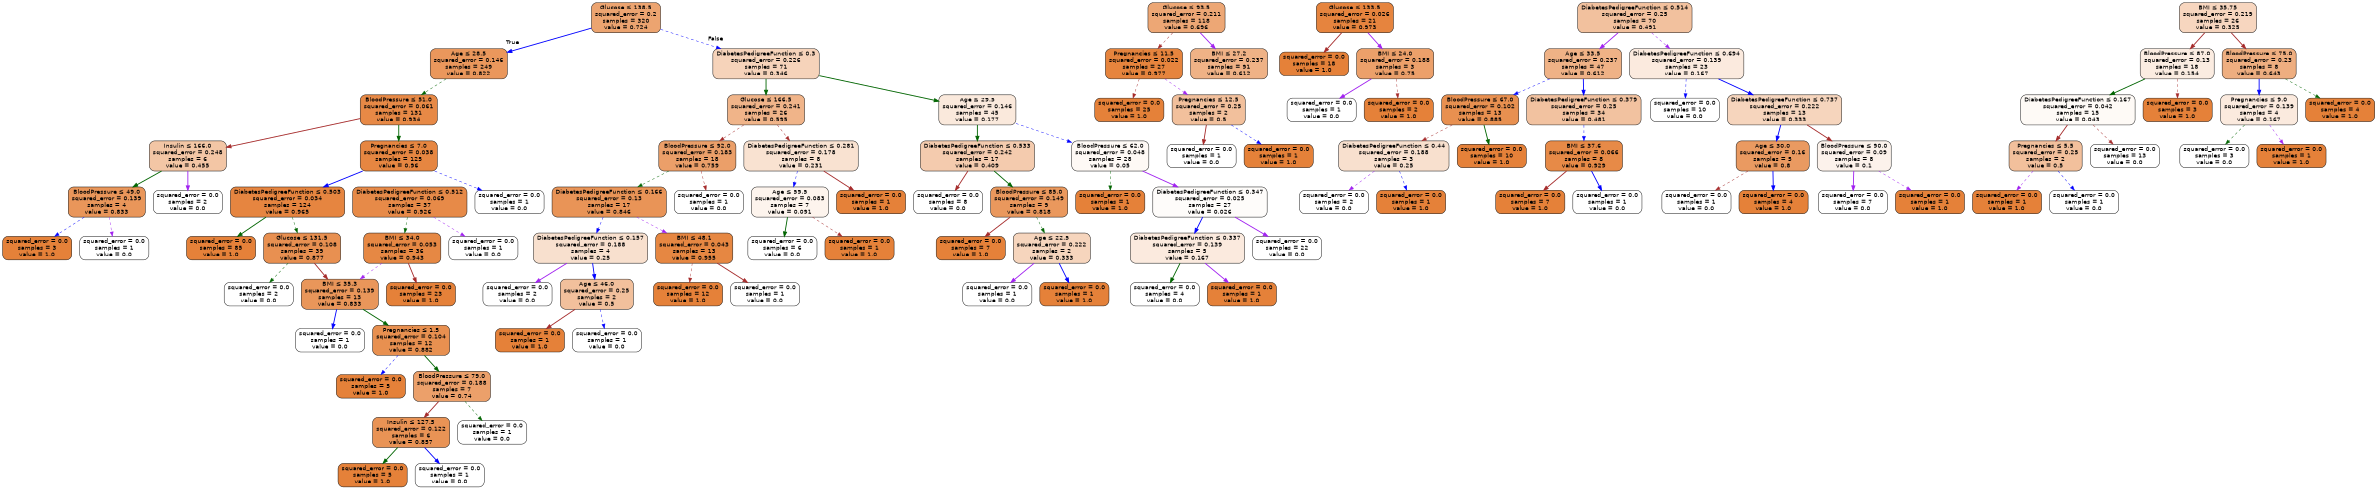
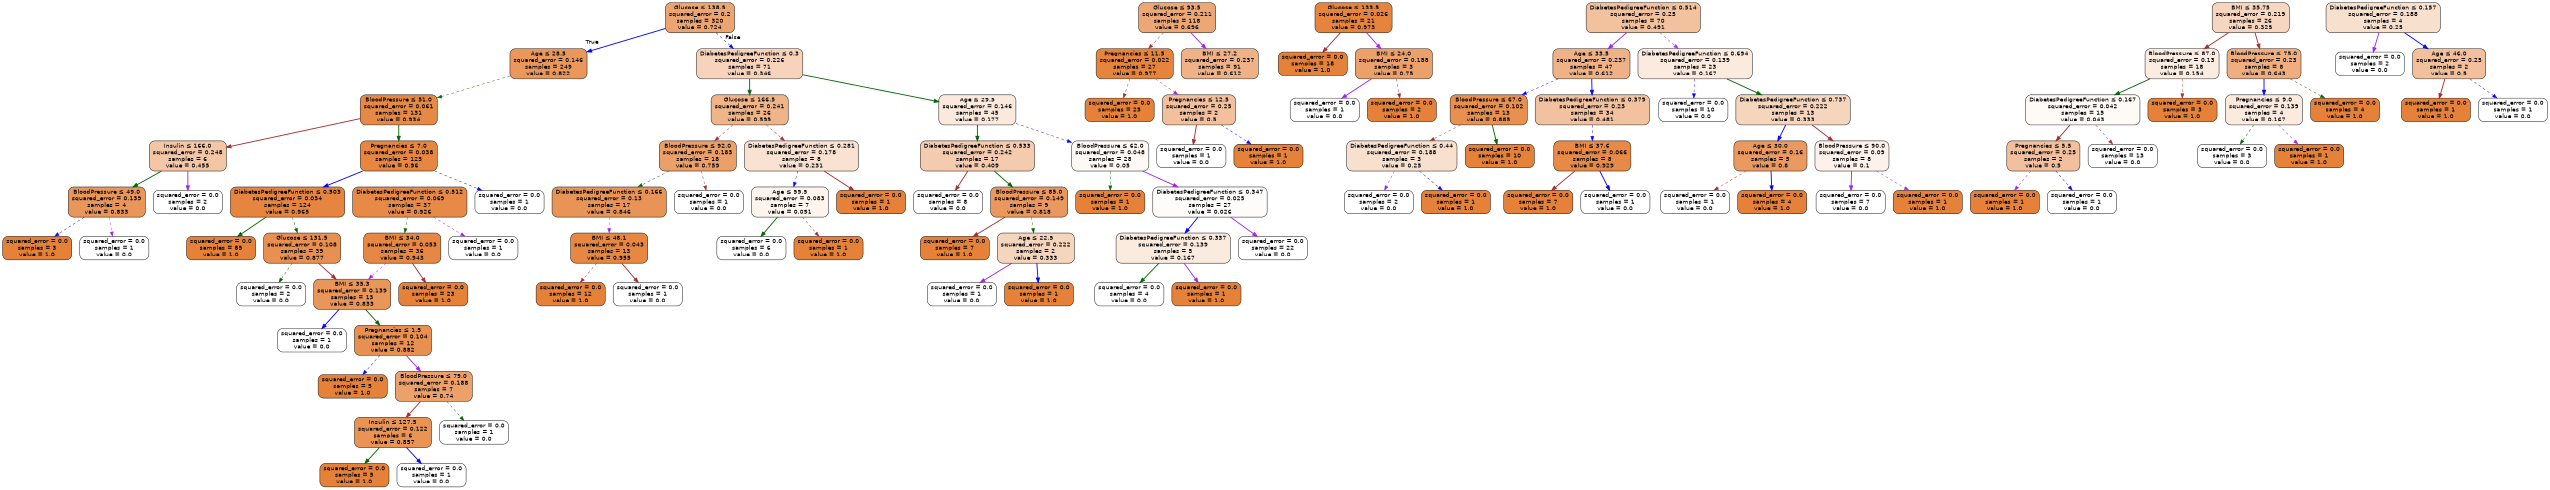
(1734, 86) -> (1742, 86)
(601, 223) -> none
(430, 362) -> (412, 362)
